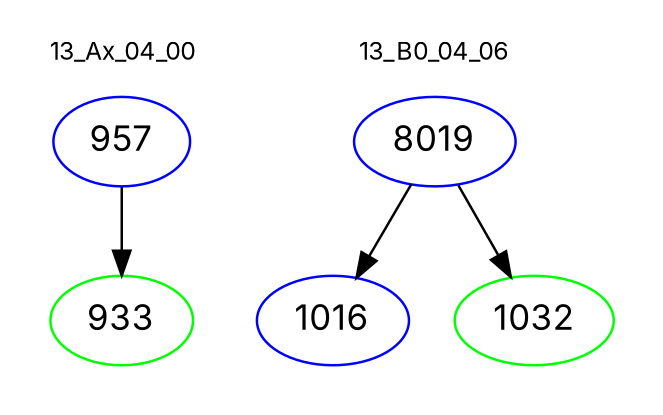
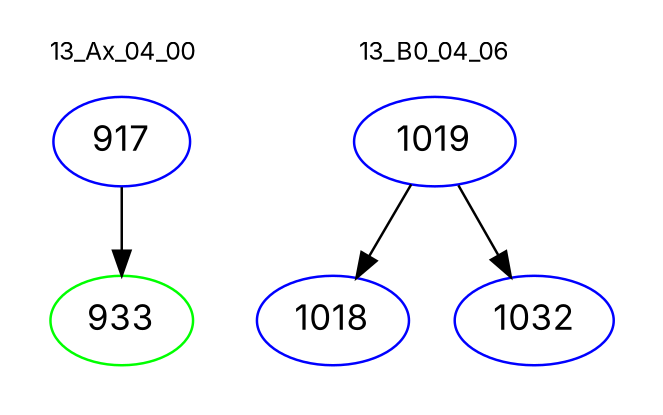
(122, 142) -> (122, 142)
(435, 142) -> (435, 142)
(333, 321) -> (333, 321)
(534, 321) -> (534, 321)
